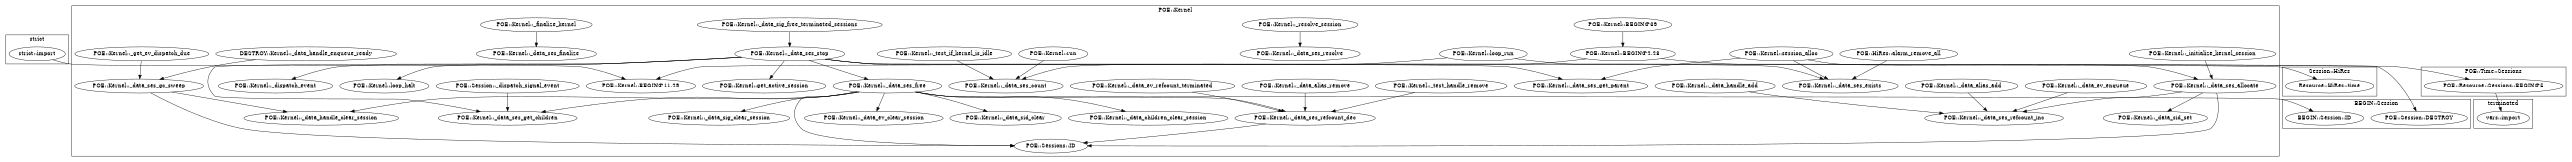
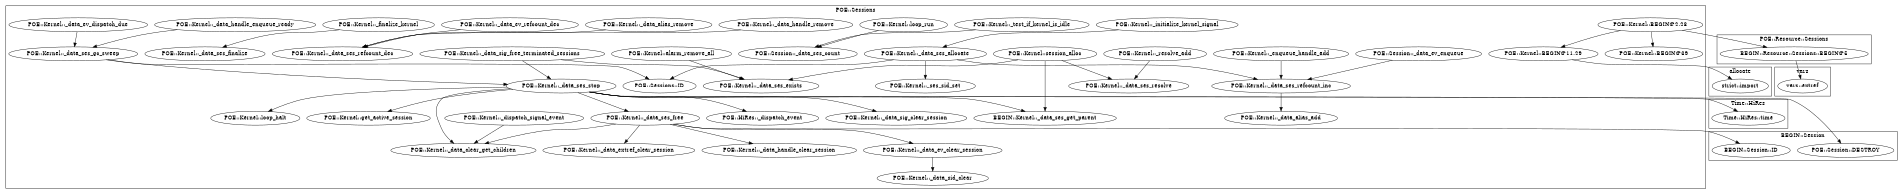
(1175, 10) -> (856, 10)
(1300, 25) -> (1155, 54)
(1623, 37) -> (1652, 37)
(37, 39) -> (1740, 71)
(142, 54) -> (78, 25)
(306, 54) -> (235, 25)
(1053, 54) -> none
(1899, 54) -> (672, 54)
(2203, 54) -> (1167, 25)
(1668, 65) -> (651, 65)
(2002, 65) -> (1085, 69)
(195, 66) -> (1651, 65)
(2330, 71) -> (1748, 104)
(2494, 71) -> (1794, 39)
(276, 86) -> (763, 118)
(508, 86) -> (514, 118)
(1006, 86) -> (798, 54)
(1152, 86) -> (510, 25)
(1441, 86) -> (786, 25)
(1581, 86) -> (1045, 118)
(1715, 86) -> (1281, 54)
(2086, 86) -> (1419, 54)
(2330, 86) -> (1748, 118)
(2494, 86) -> (1794, 54)
(1099, 97) -> none
(950, 100) -> (933, 162)
(784, 101) -> (732, 97)
(1976, 101) -> (1281, 100)
(228, 102) -> (306, 76)
(2503, 104) -> (1803, 71)
(508, 118) -> (463, 150)
(1148, 118) -> (619, 150)
(2155, 118) -> (925, 86)
(2503, 118) -> (1803, 86)
(1177, 134) -> none
(860, 141) -> none
